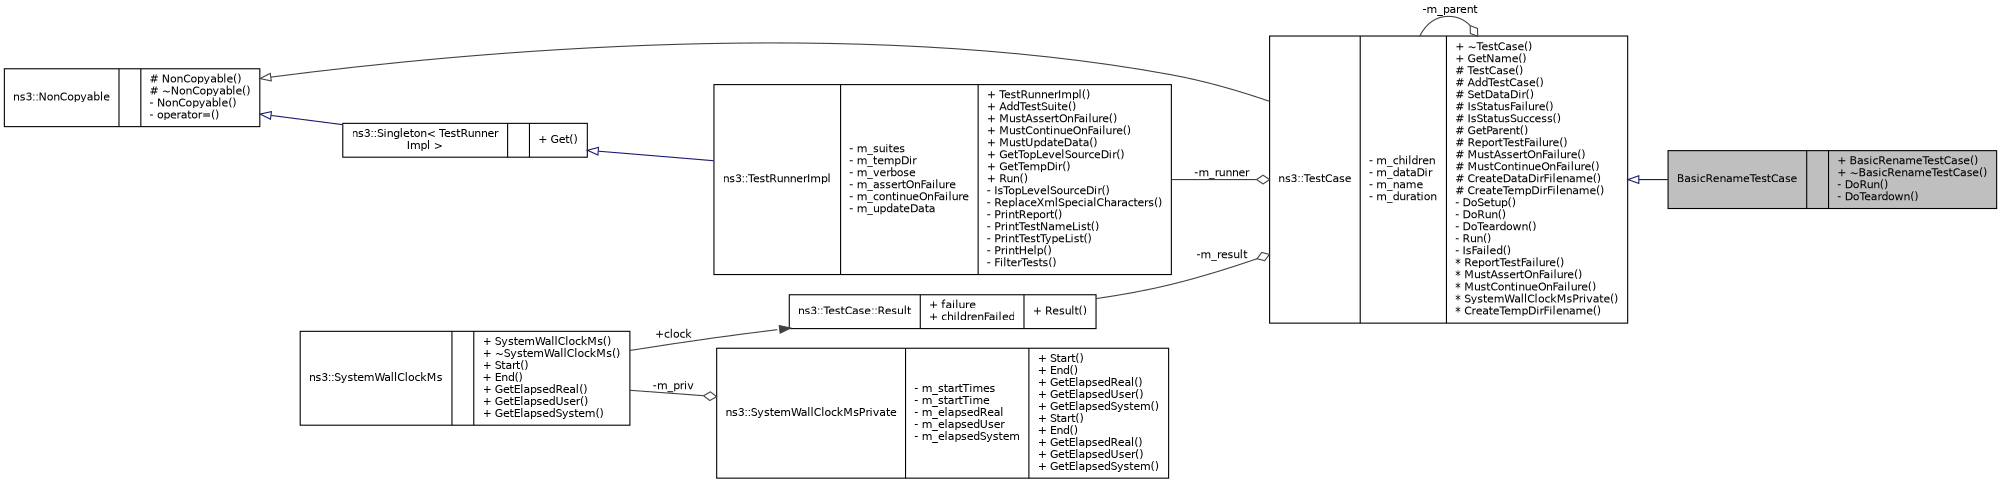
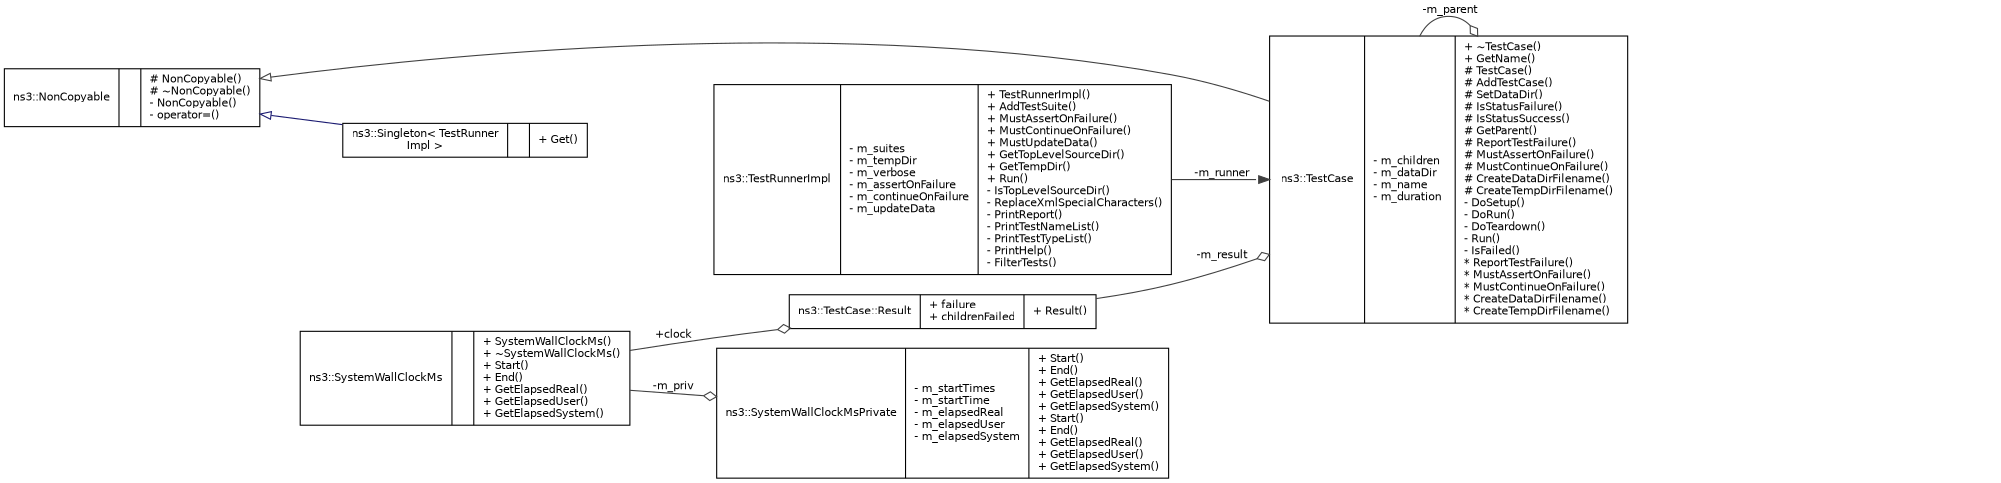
(656, 156) -> none
(1214, 180) -> (1214, 180)
(1832, 180) -> none
(1537, 299) -> (1535, 299)
(704, 339) -> (704, 339)
